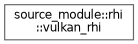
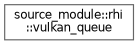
(69, 22) -> (69, 22)
